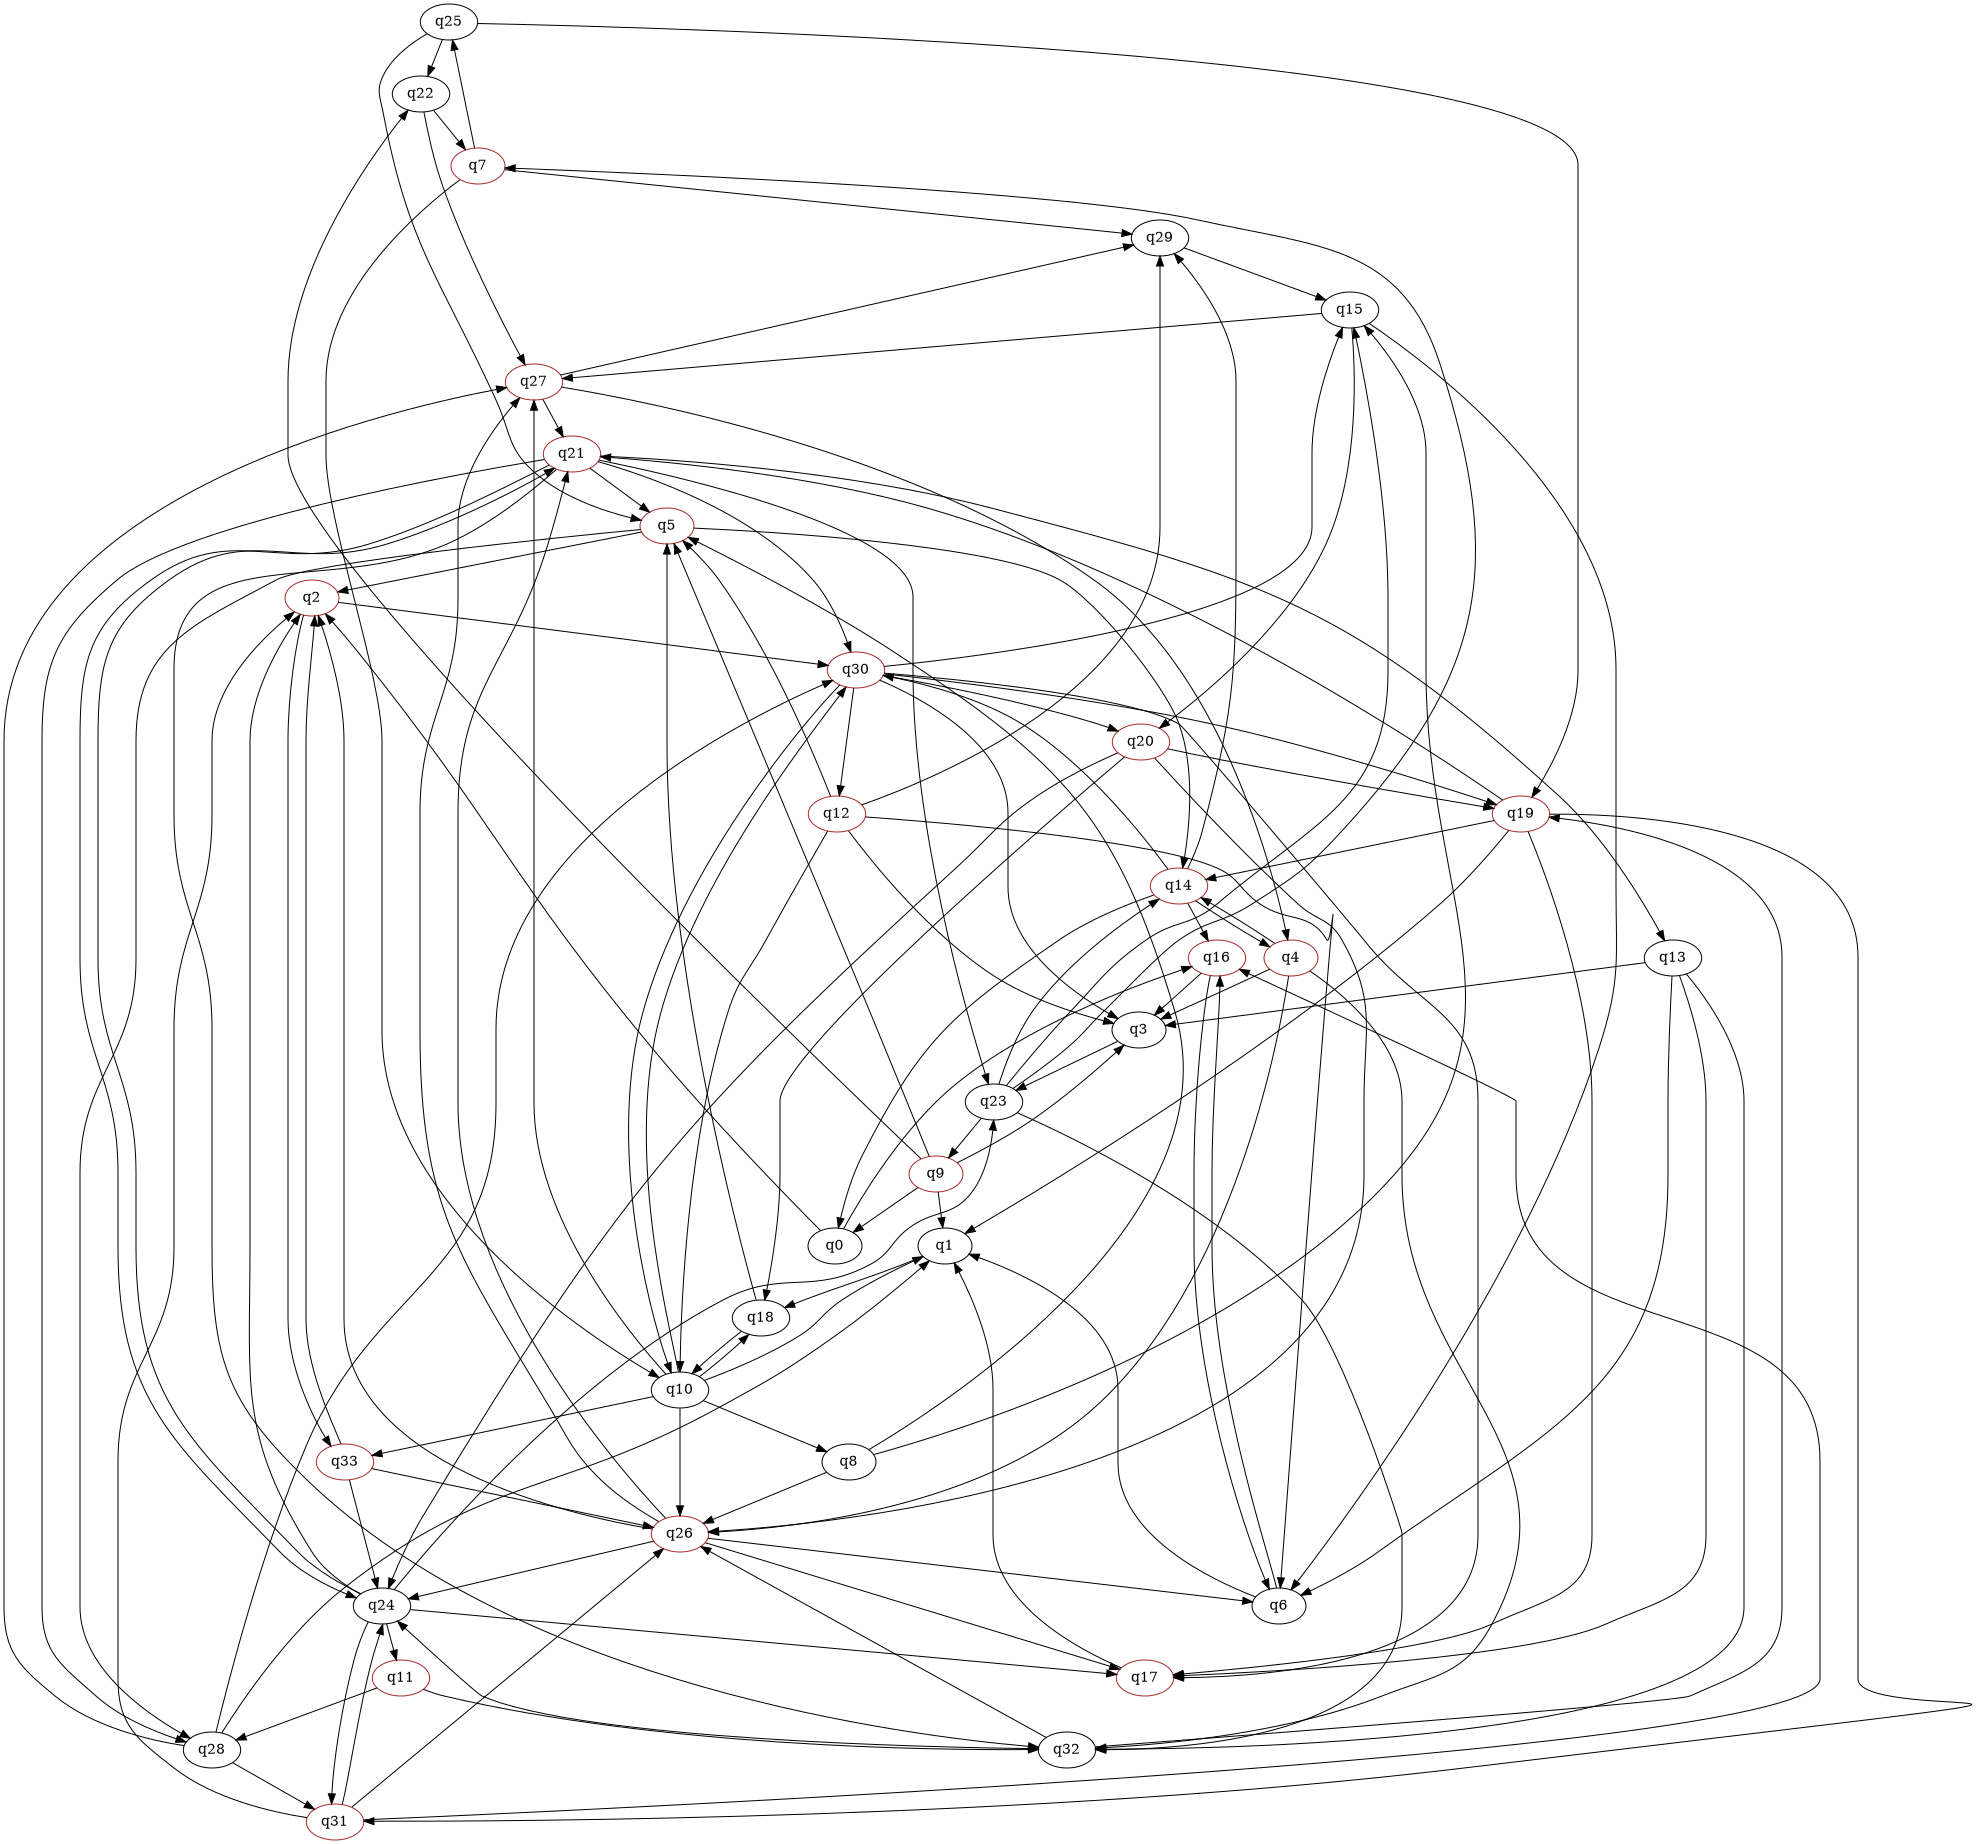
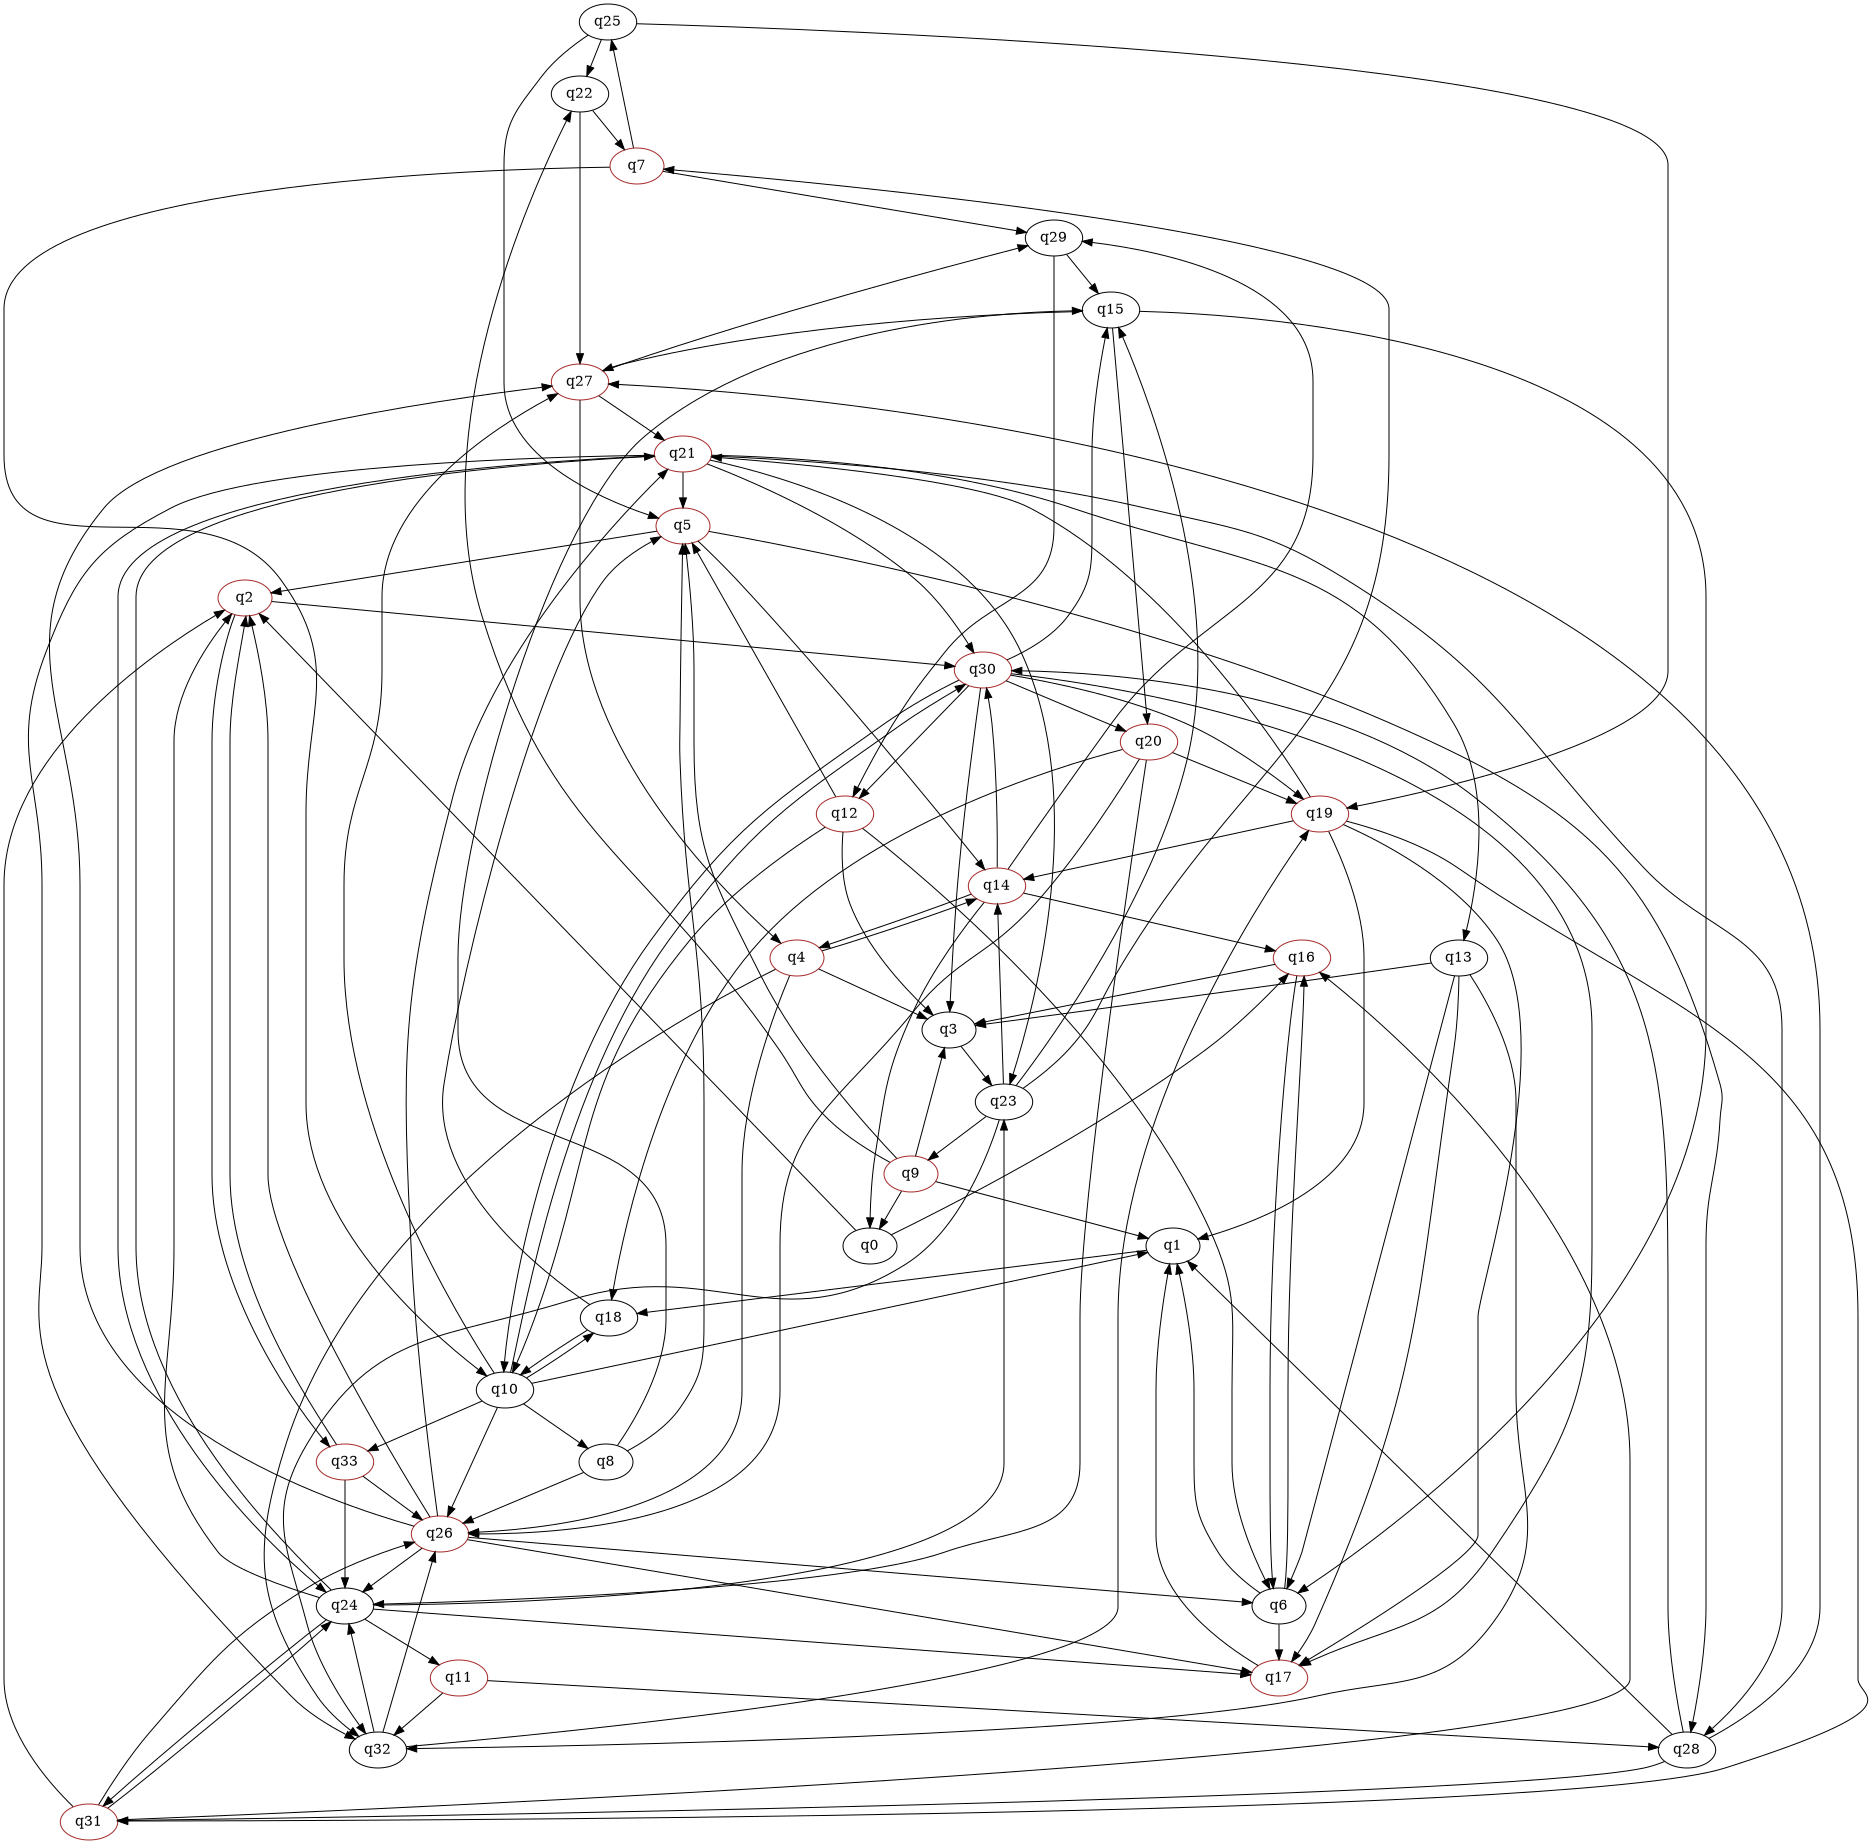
(1137, 608) -> (1048, 558)
none -> (1279, 1637)
